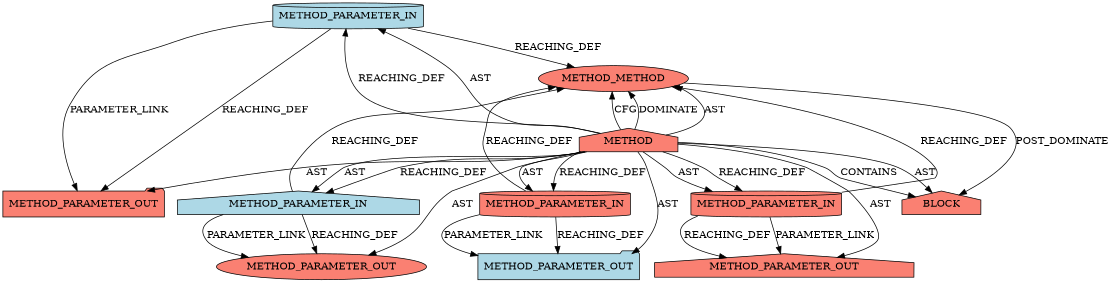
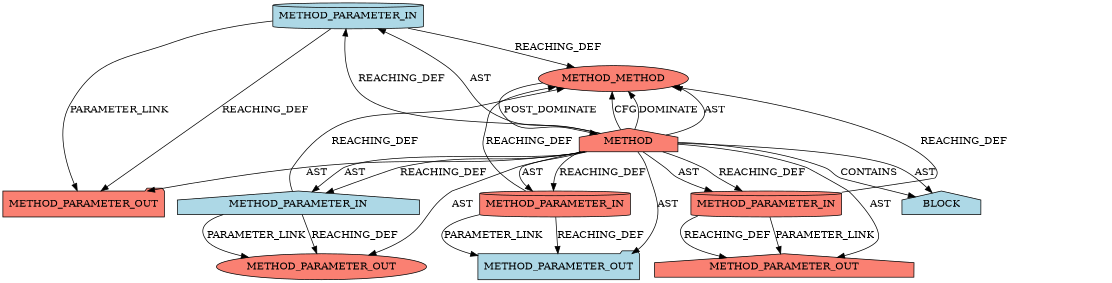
(893, 101) -> (501, 110)
(941, 204) -> (941, 204)
